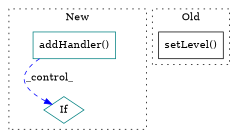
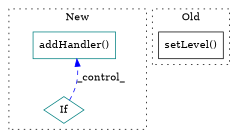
(25, 81) -> (76, 84)
